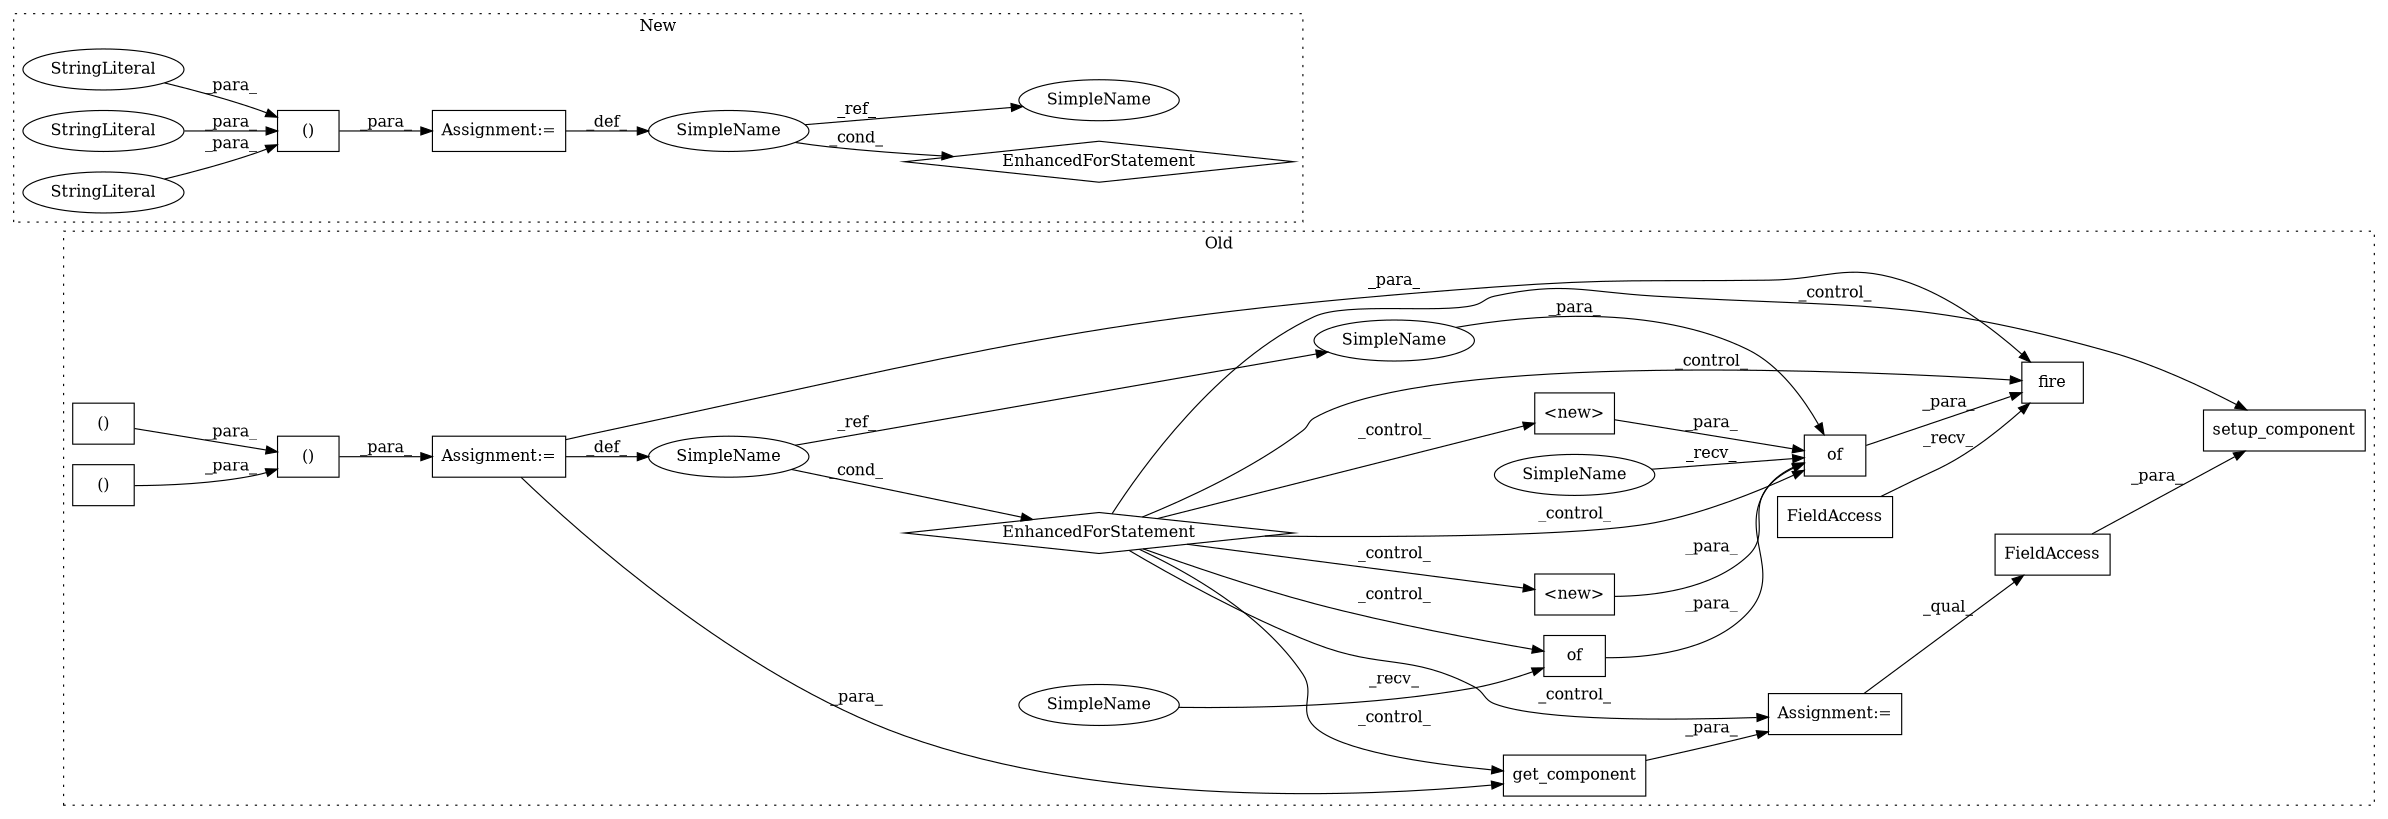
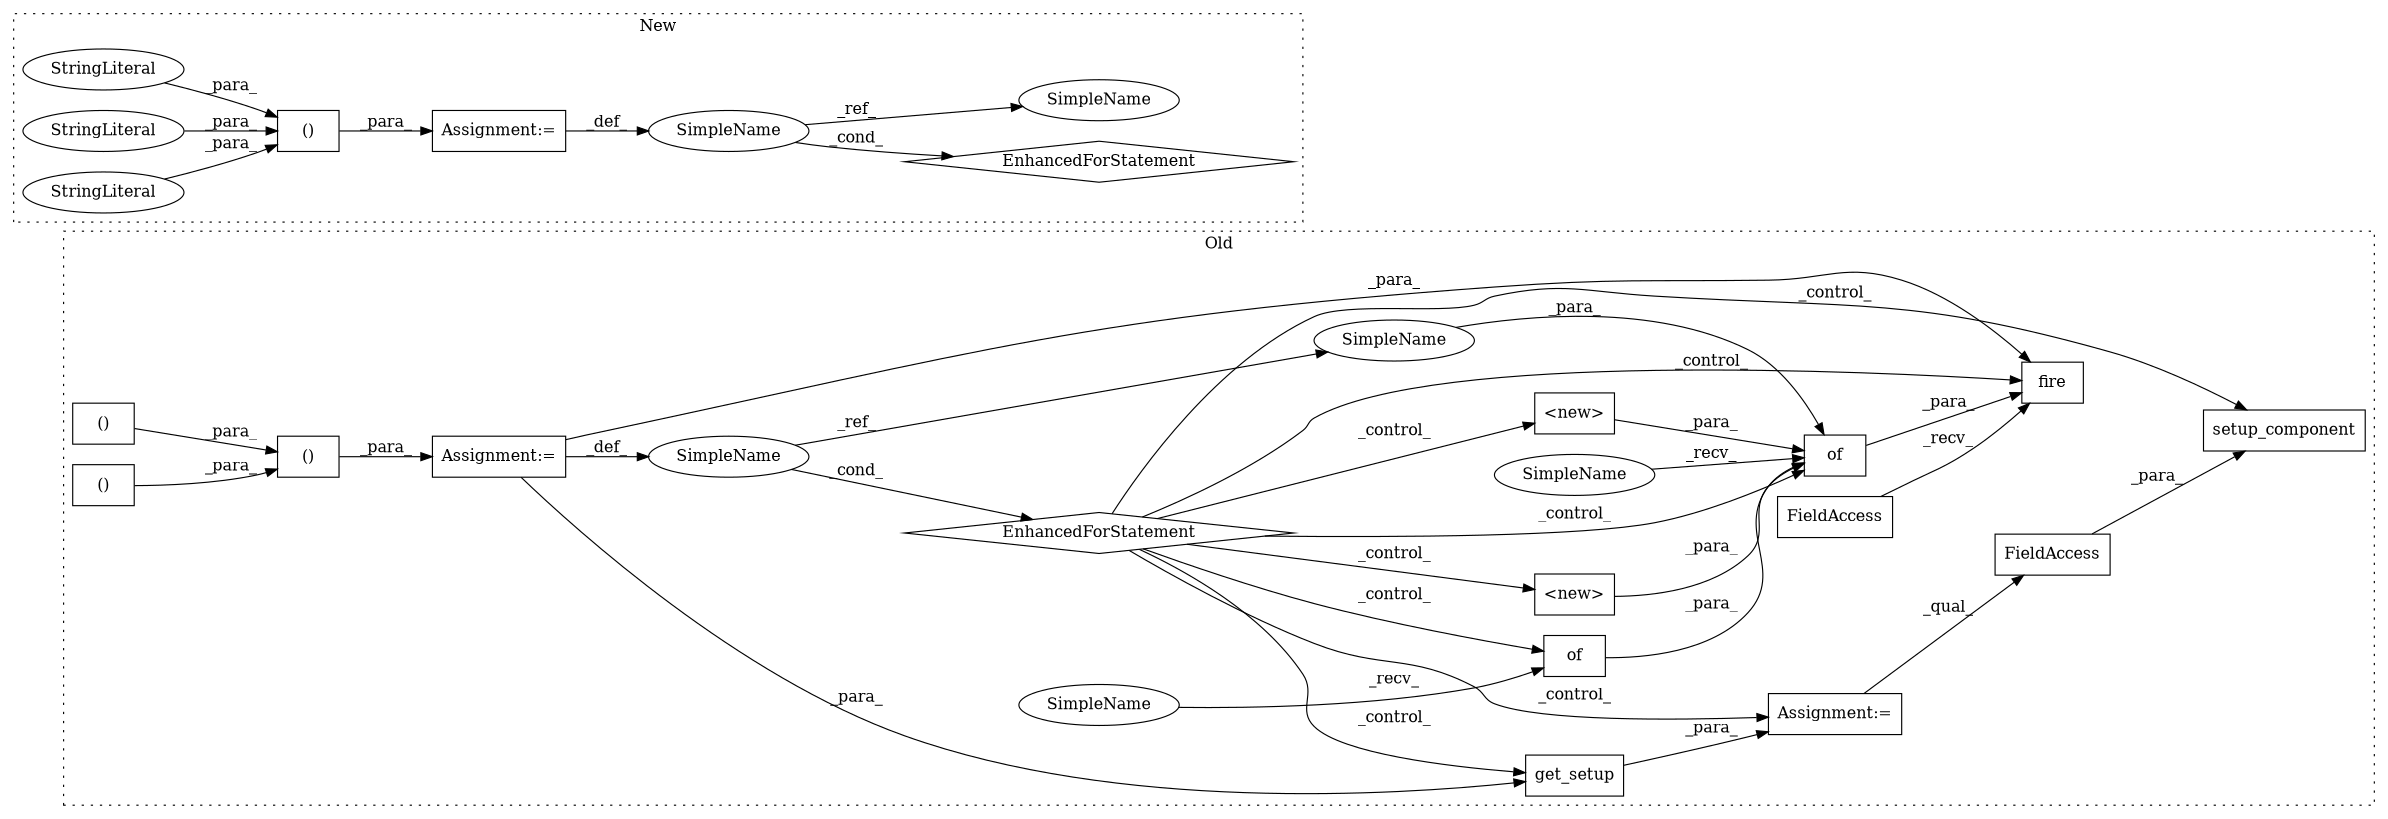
(1575, 776) -> (1575, 776)
